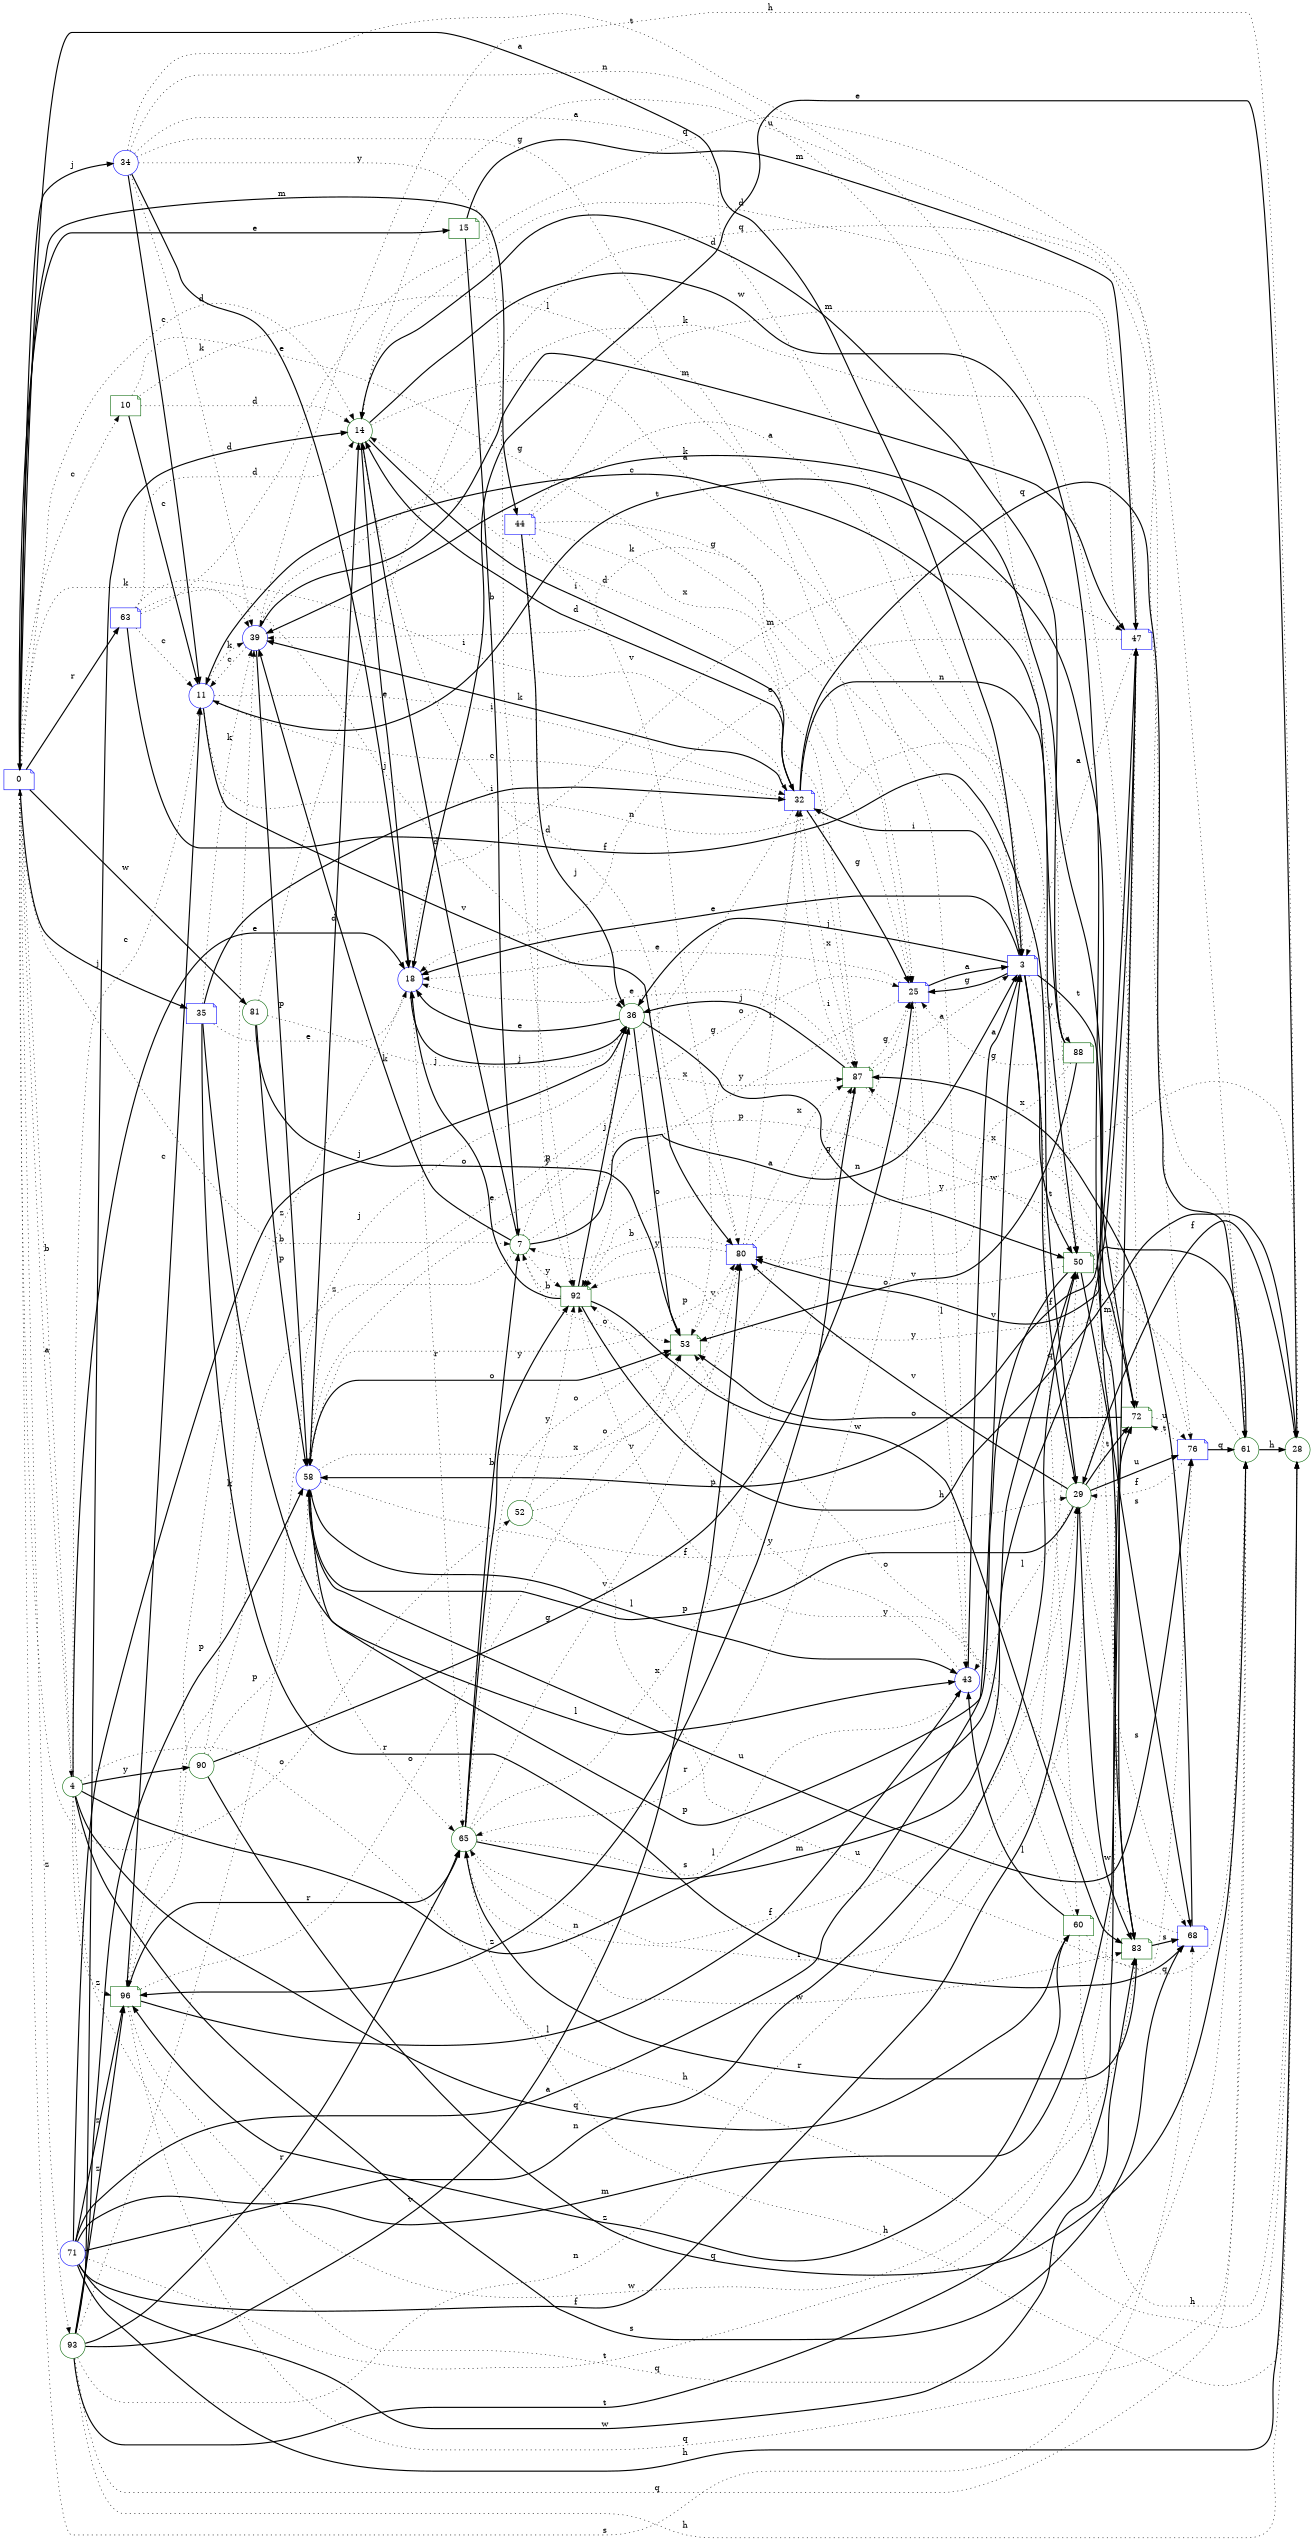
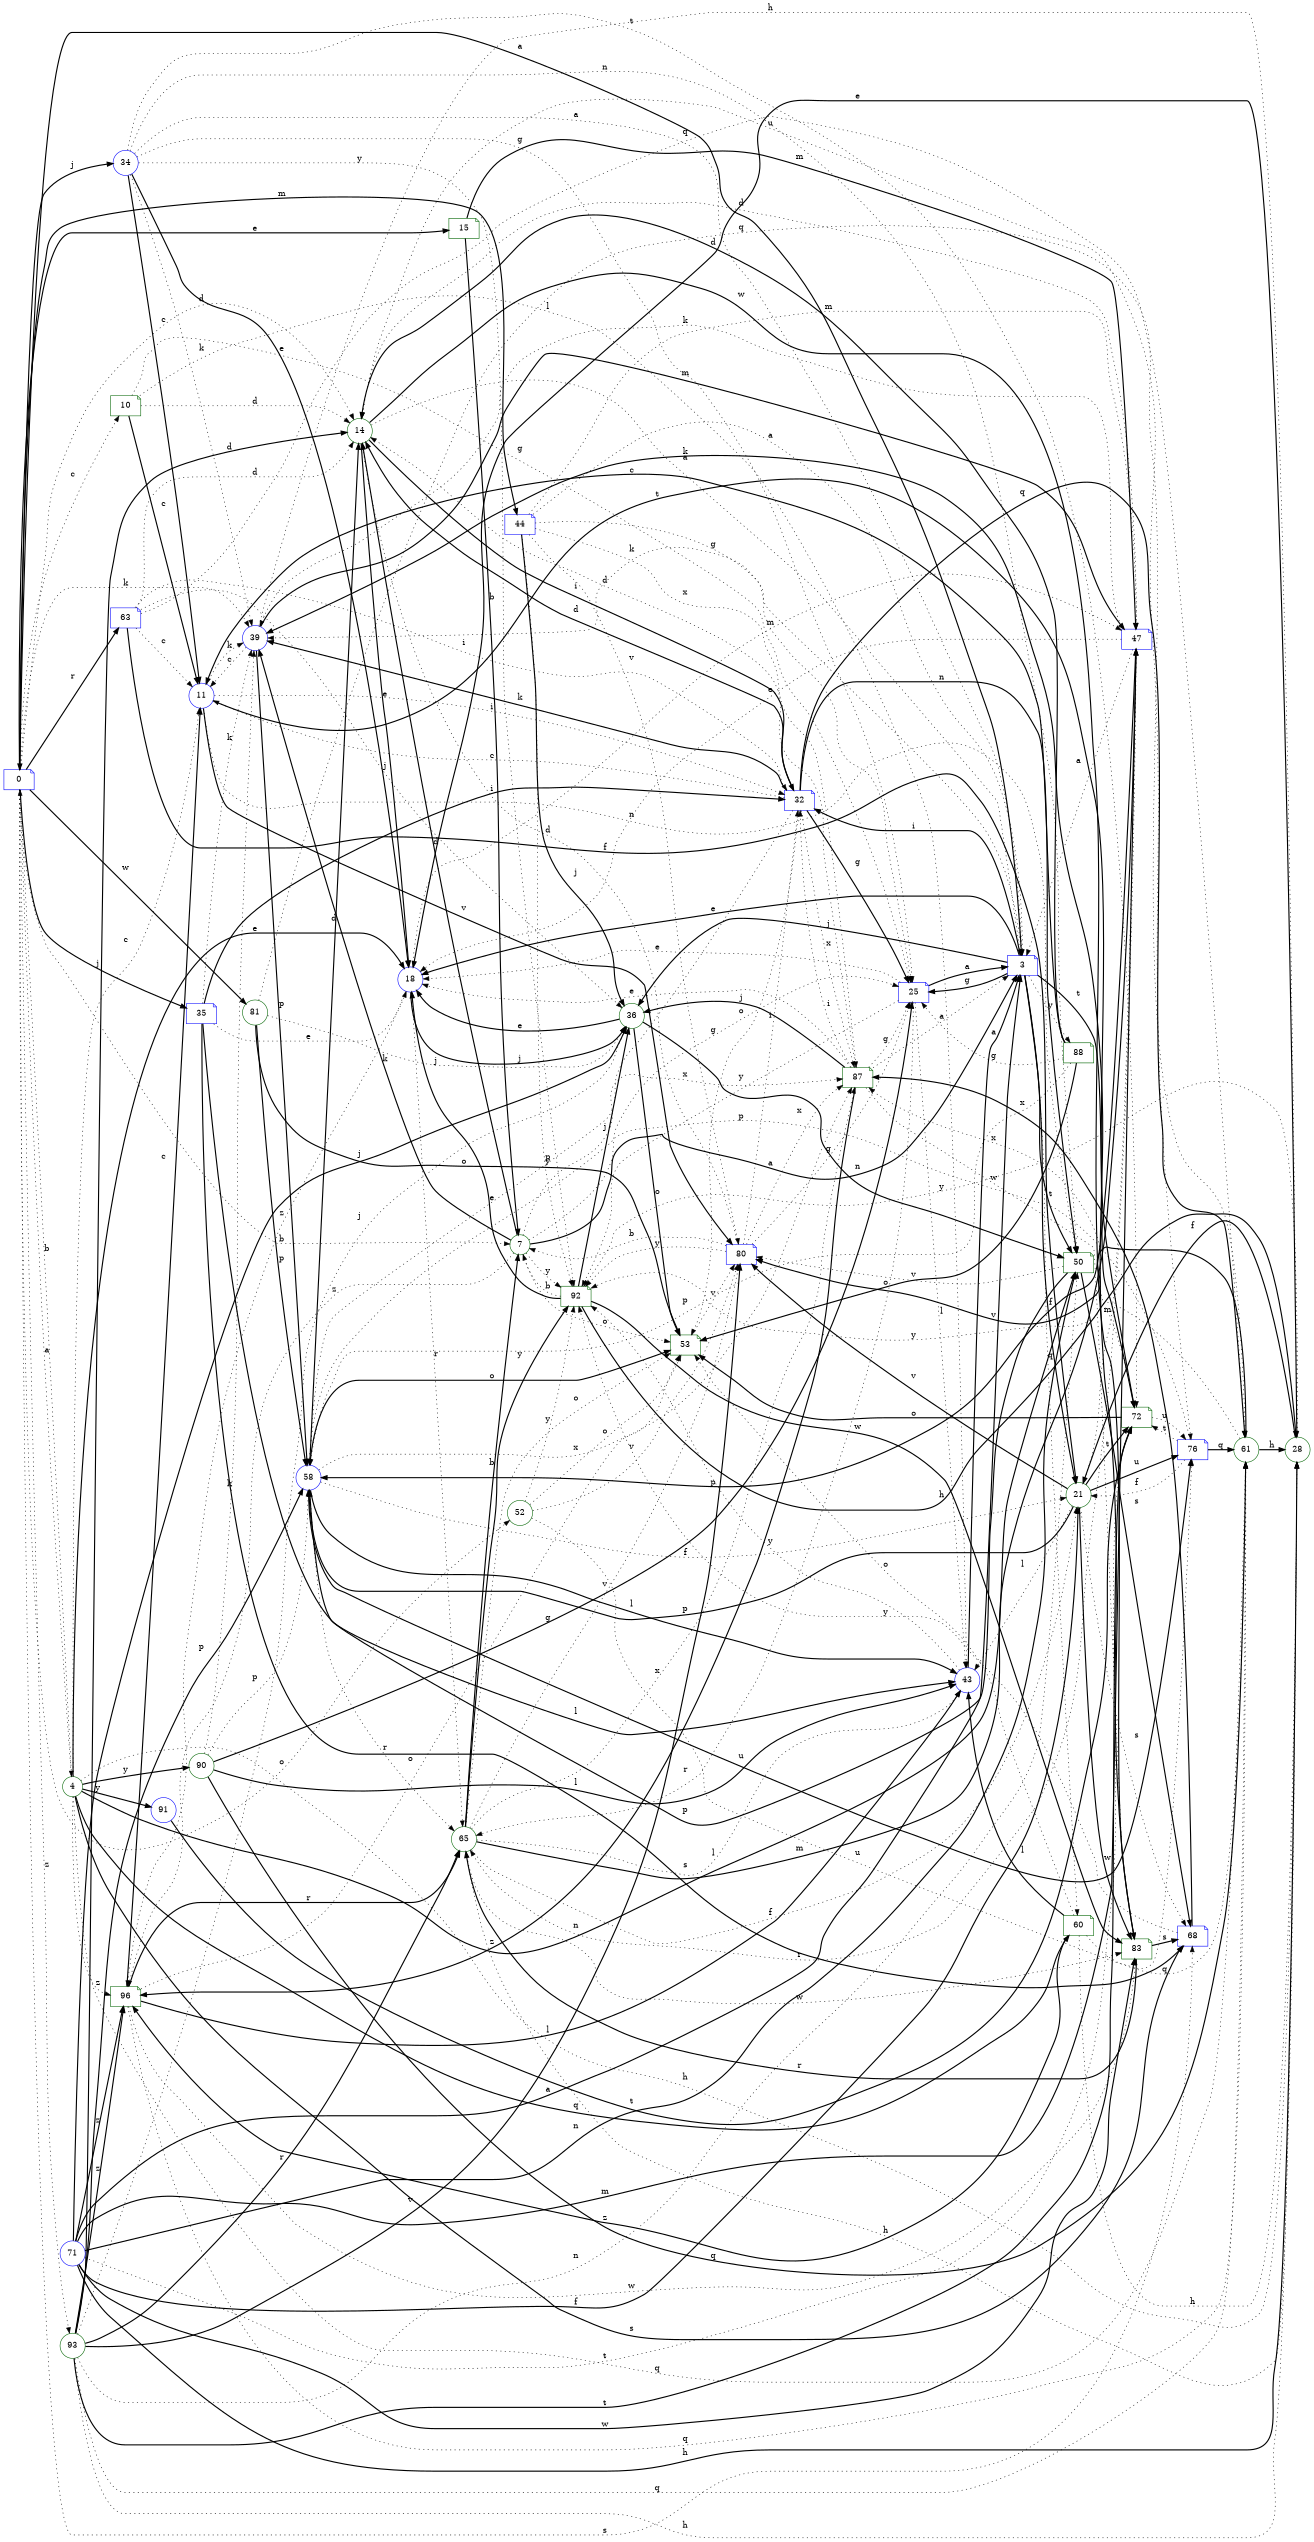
(1079, 1495) -> (1079, 1495)
none -> (595, 1794)
none -> (164, 1810)
